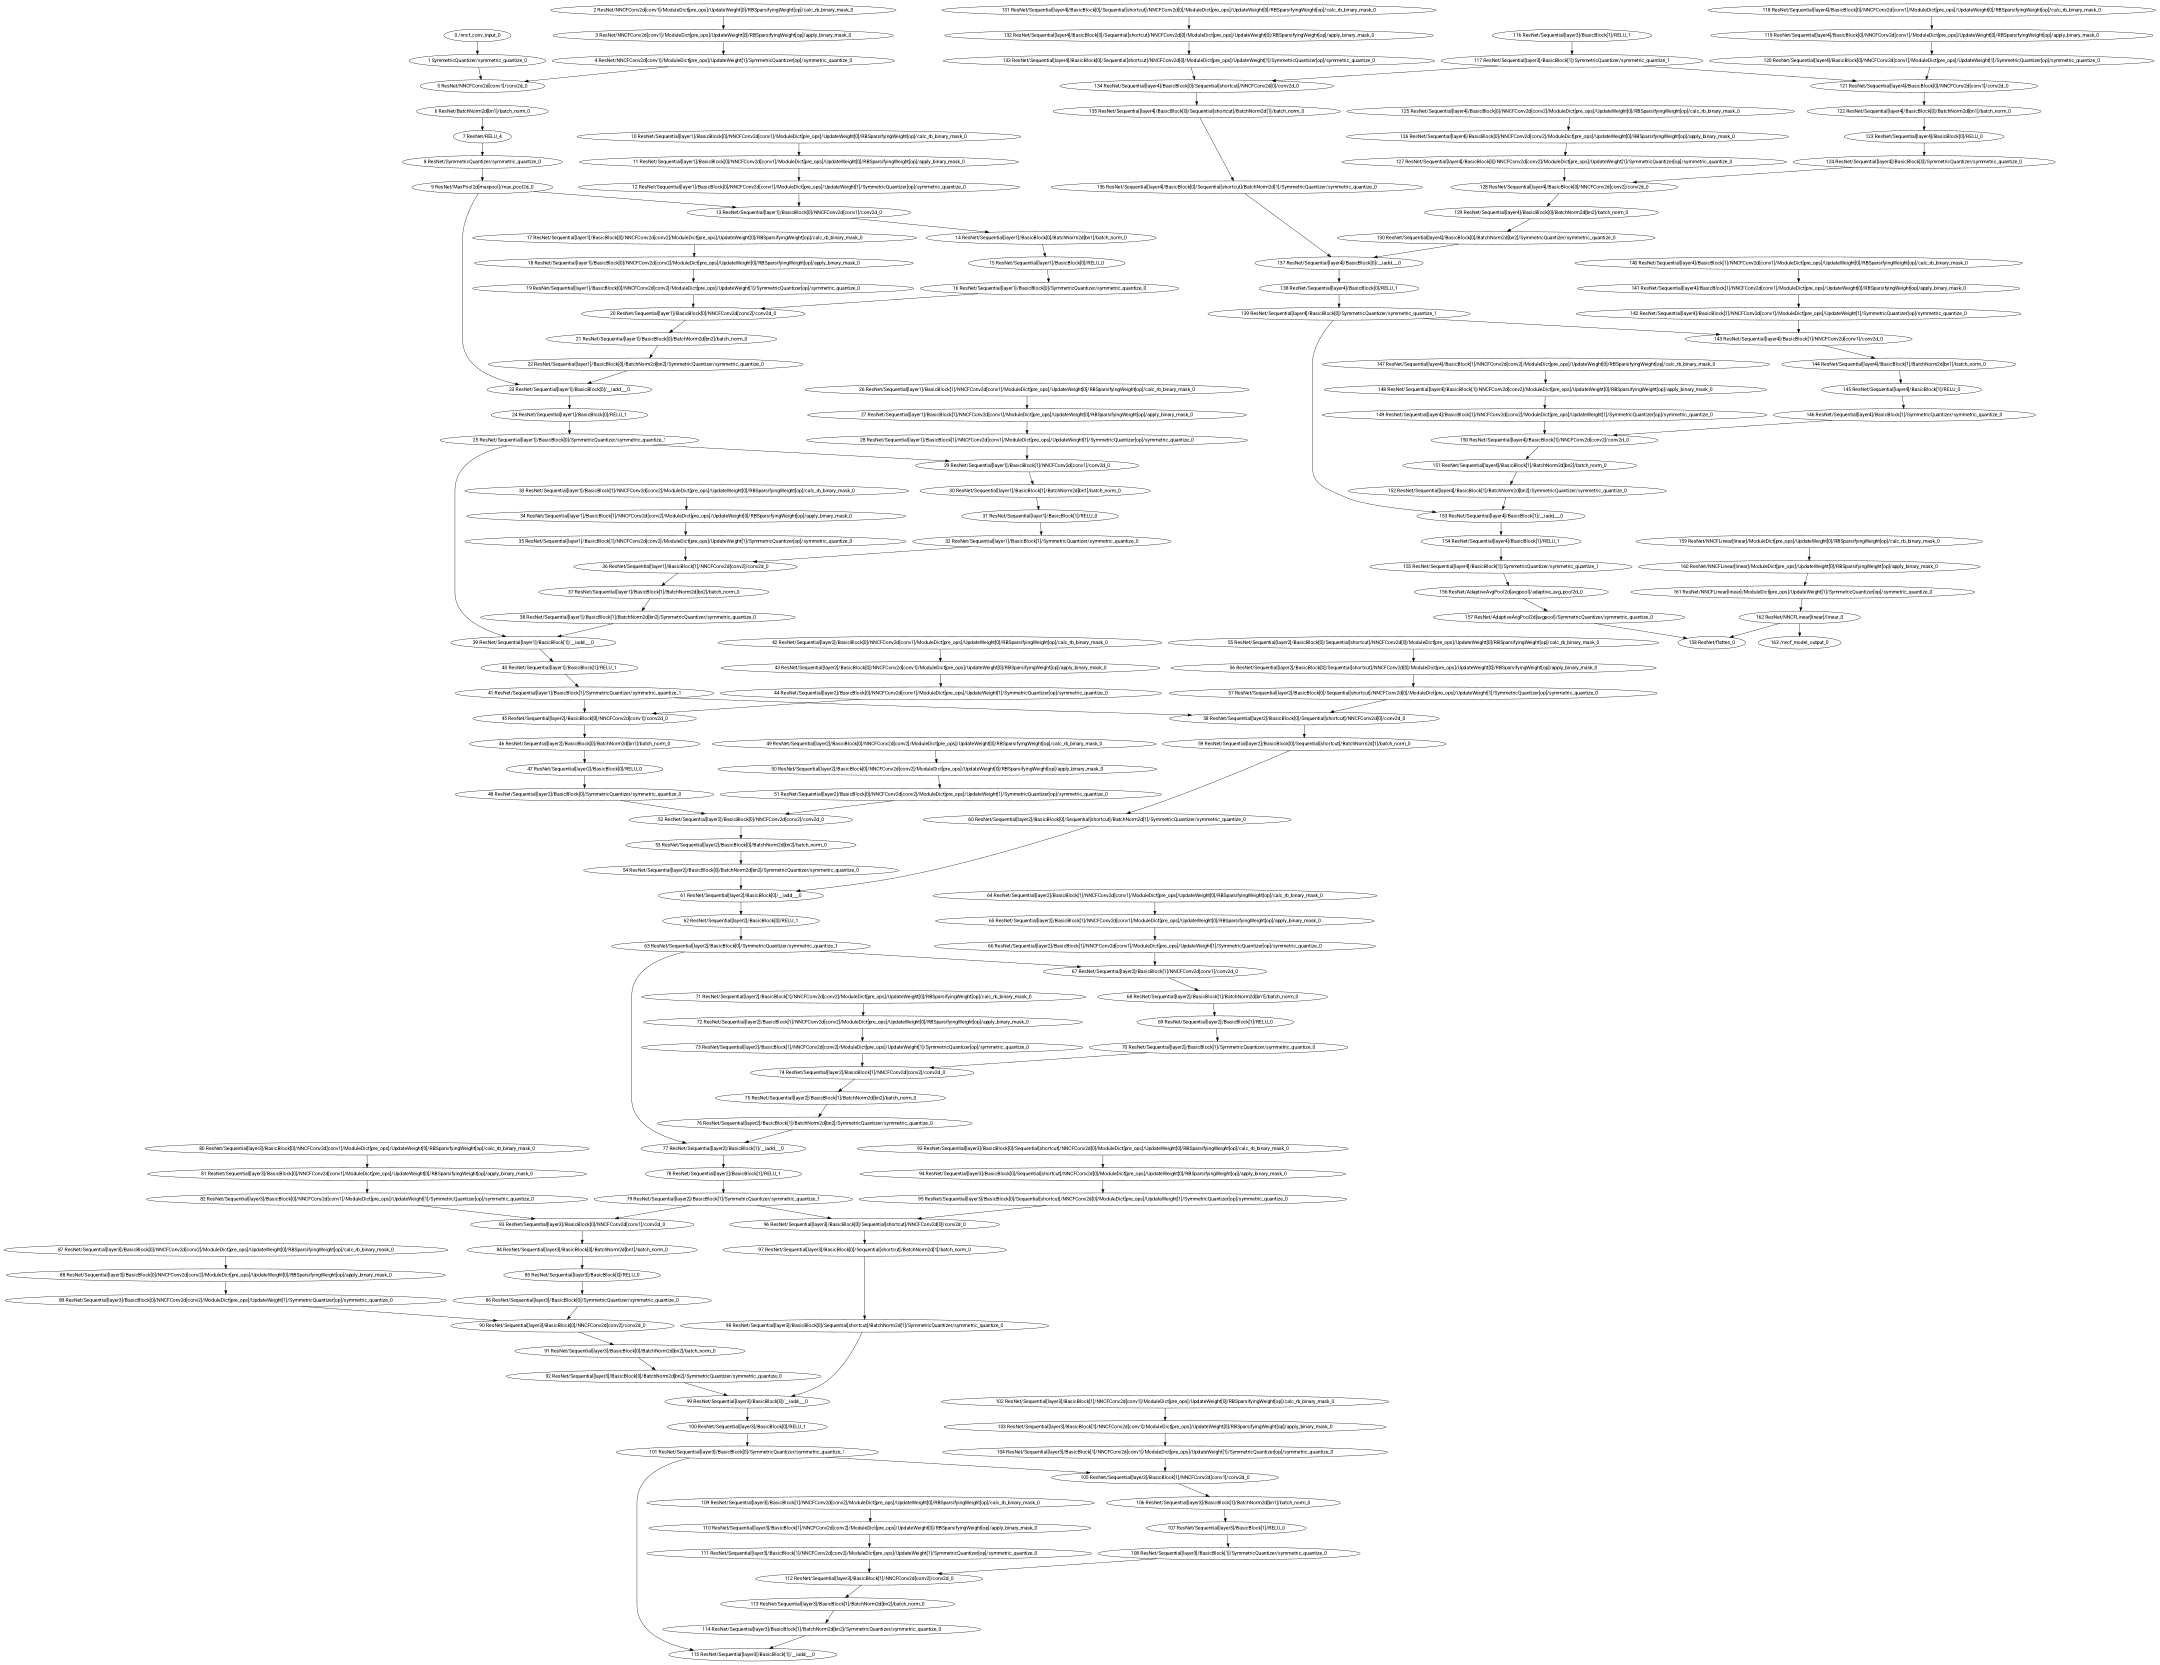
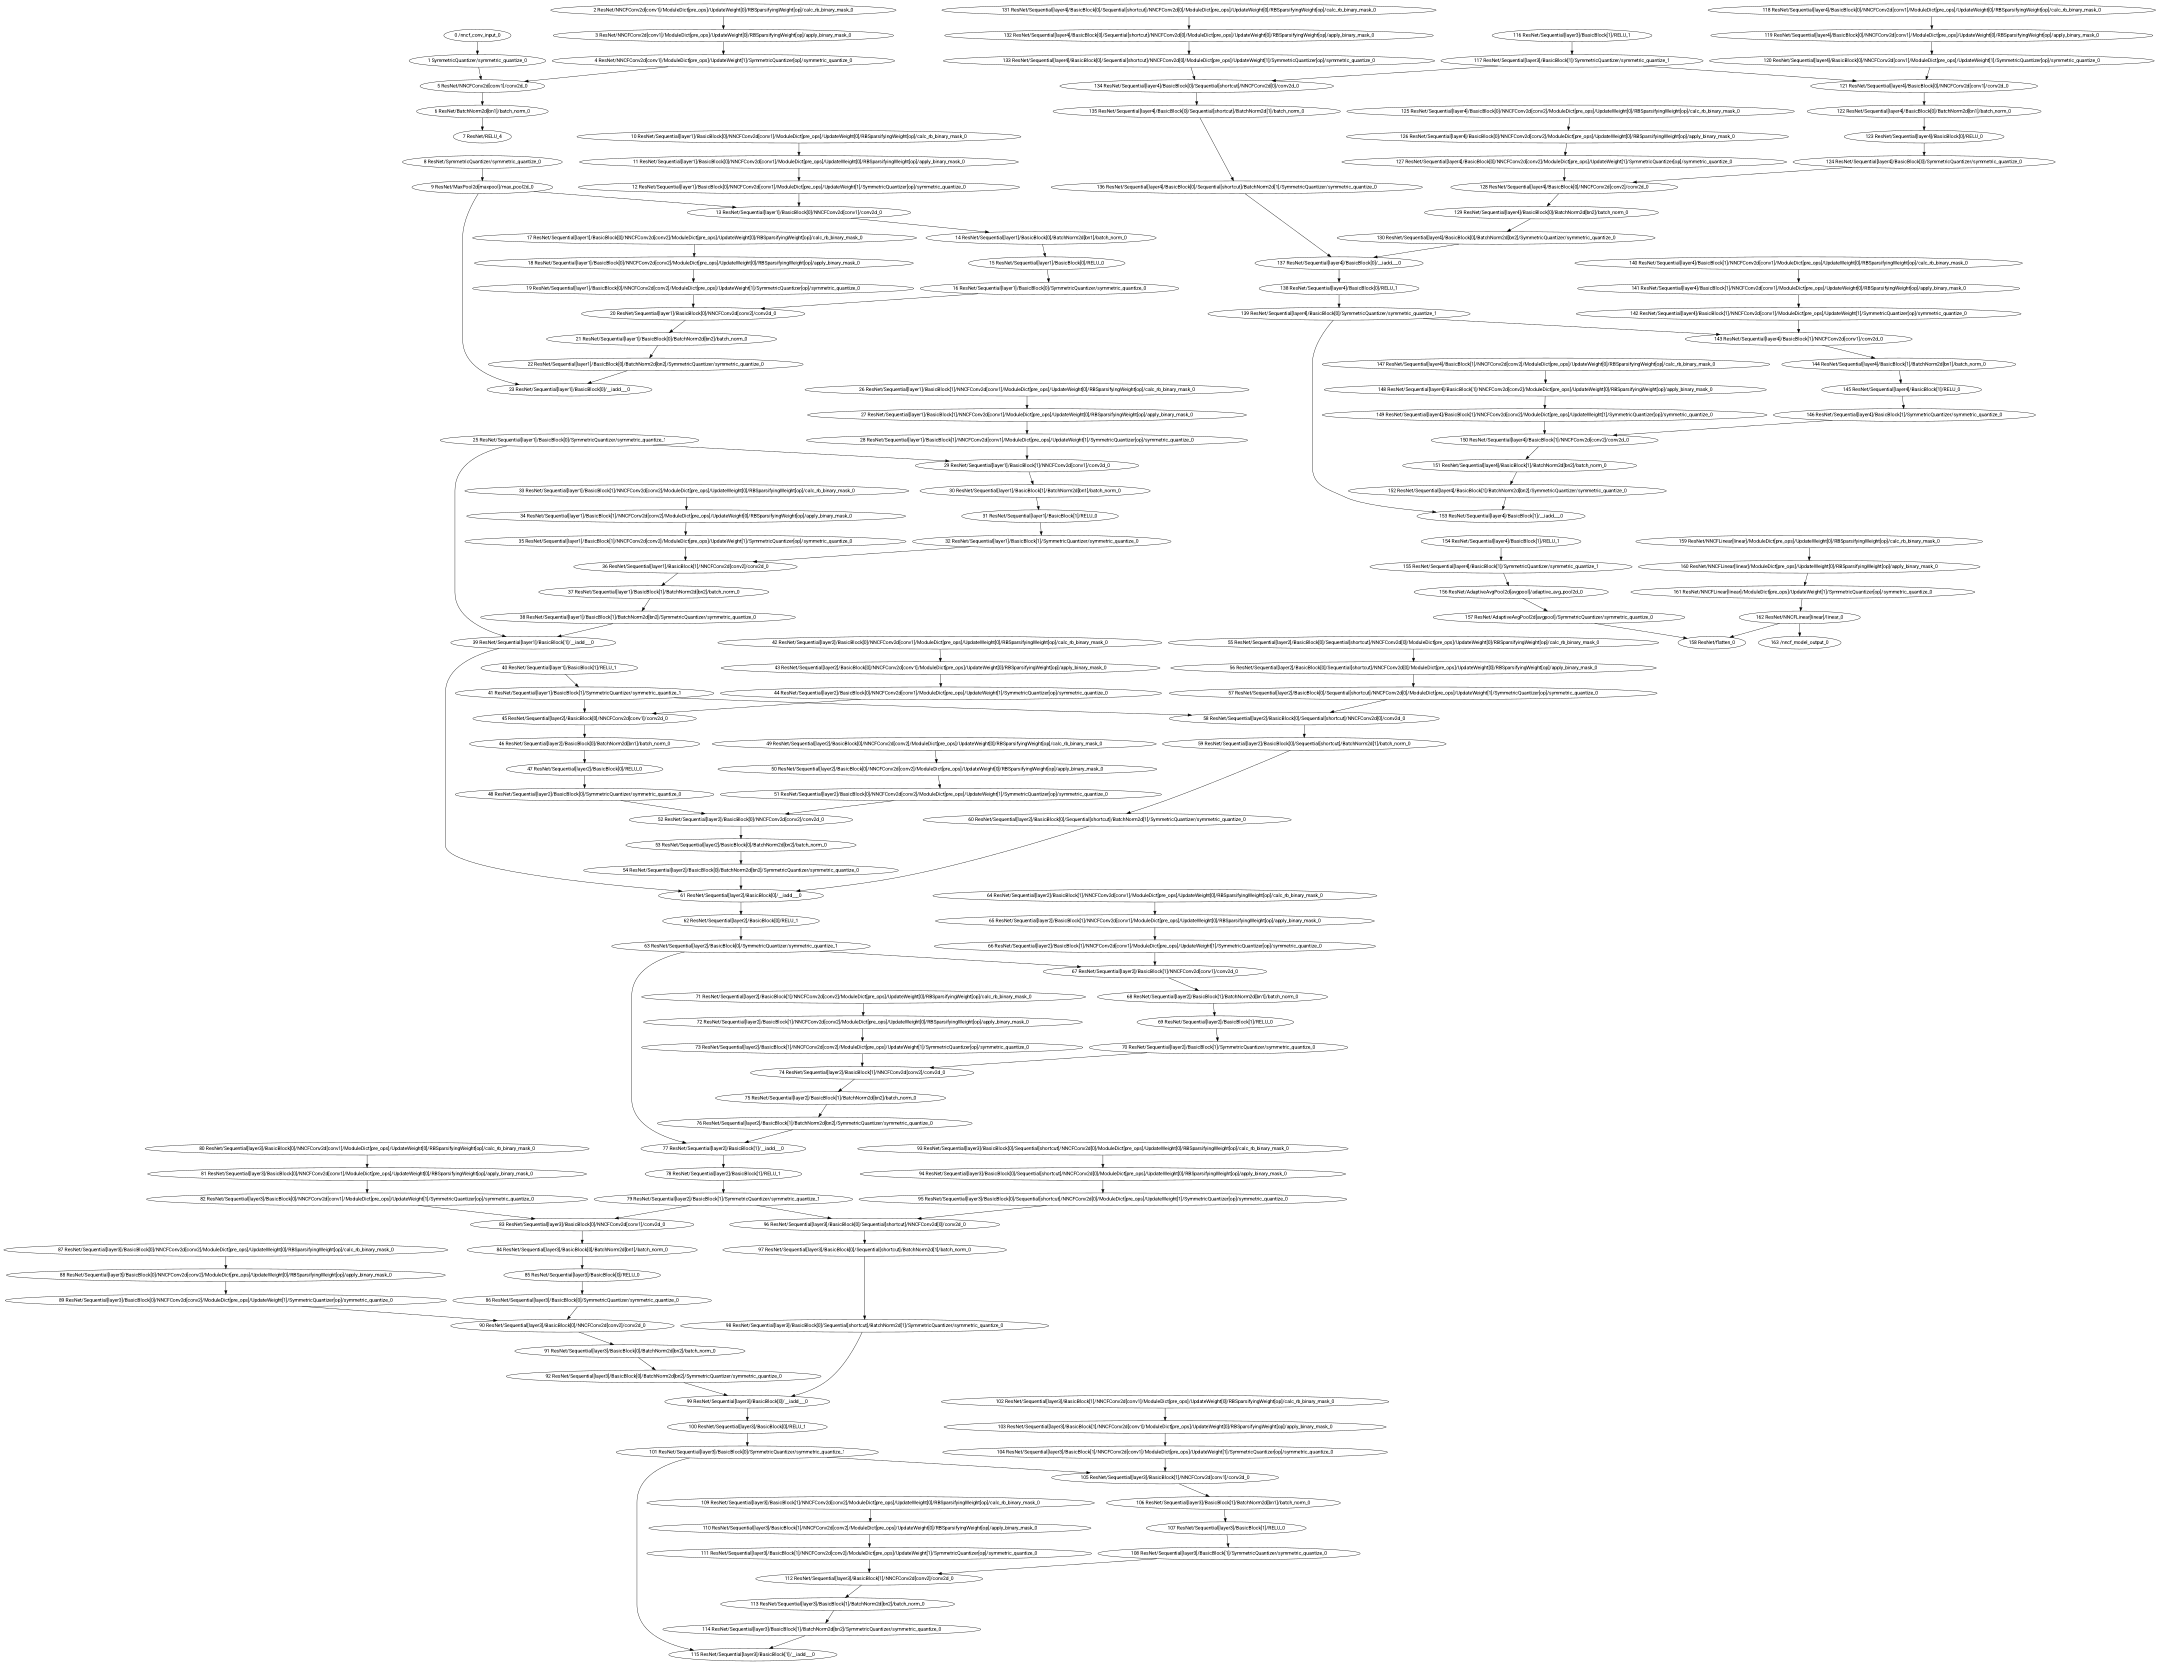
none -> (482, 97)
(482, 148) -> none
(569, 415) -> none
(1501, 527) -> none
(545, 654) -> (450, 851)
